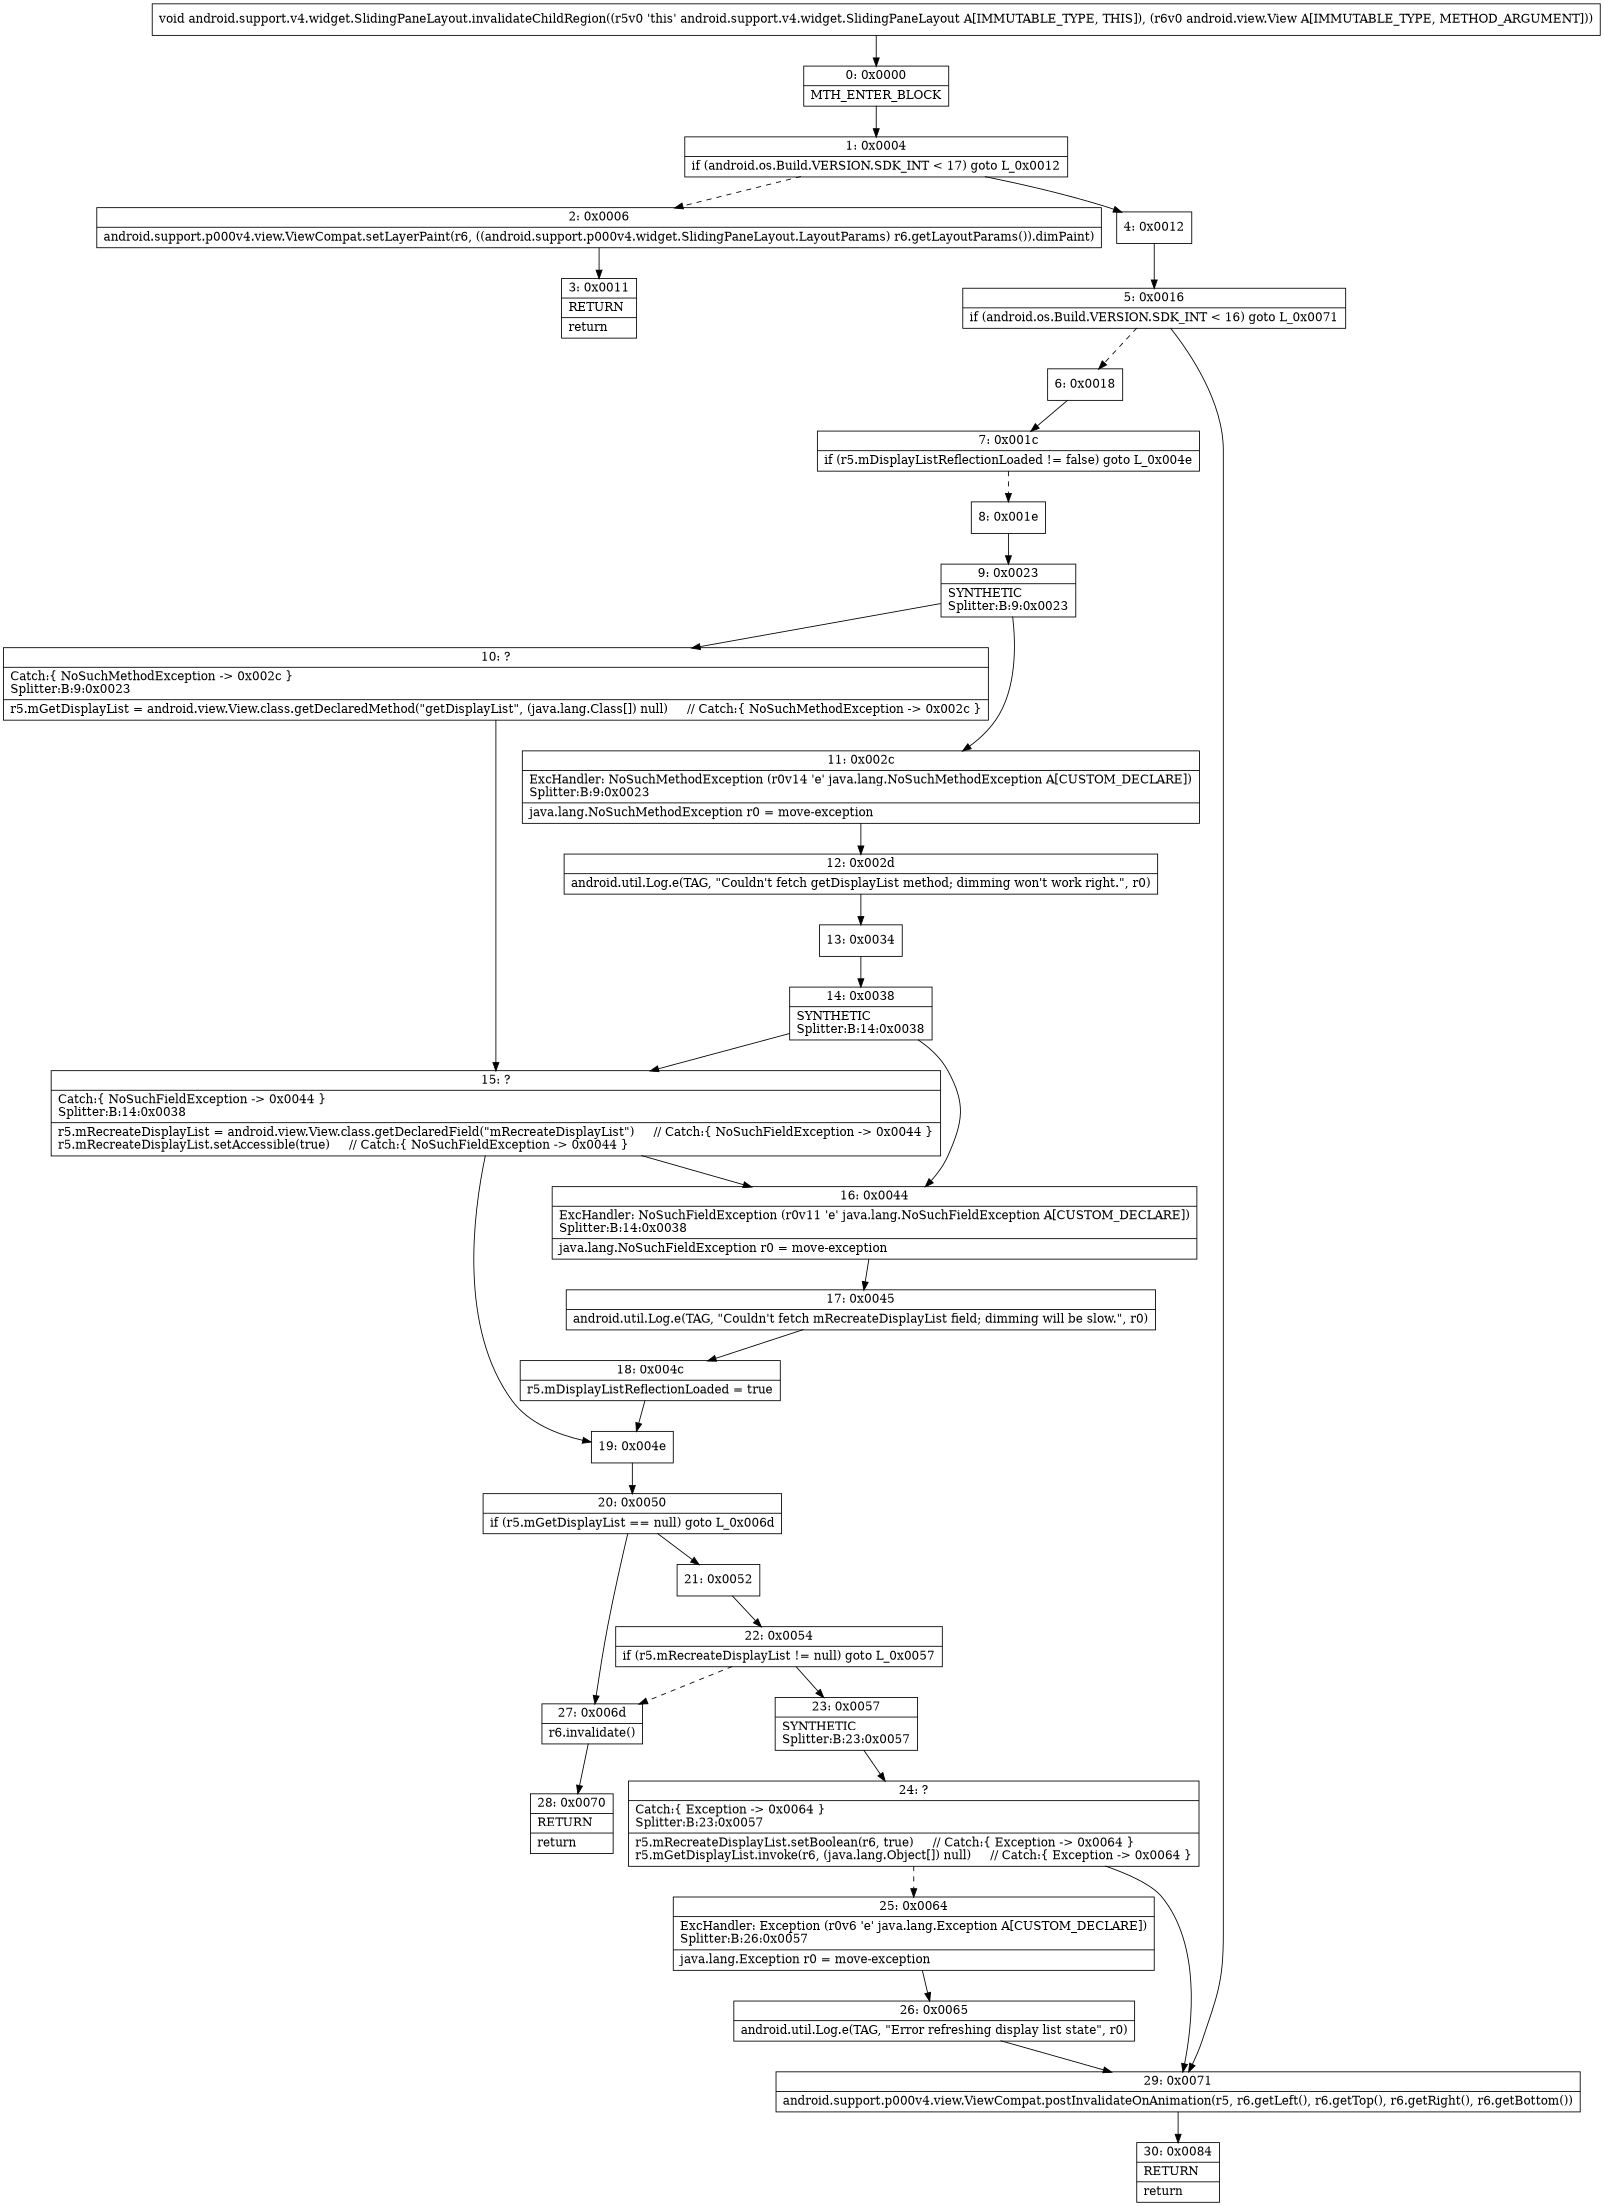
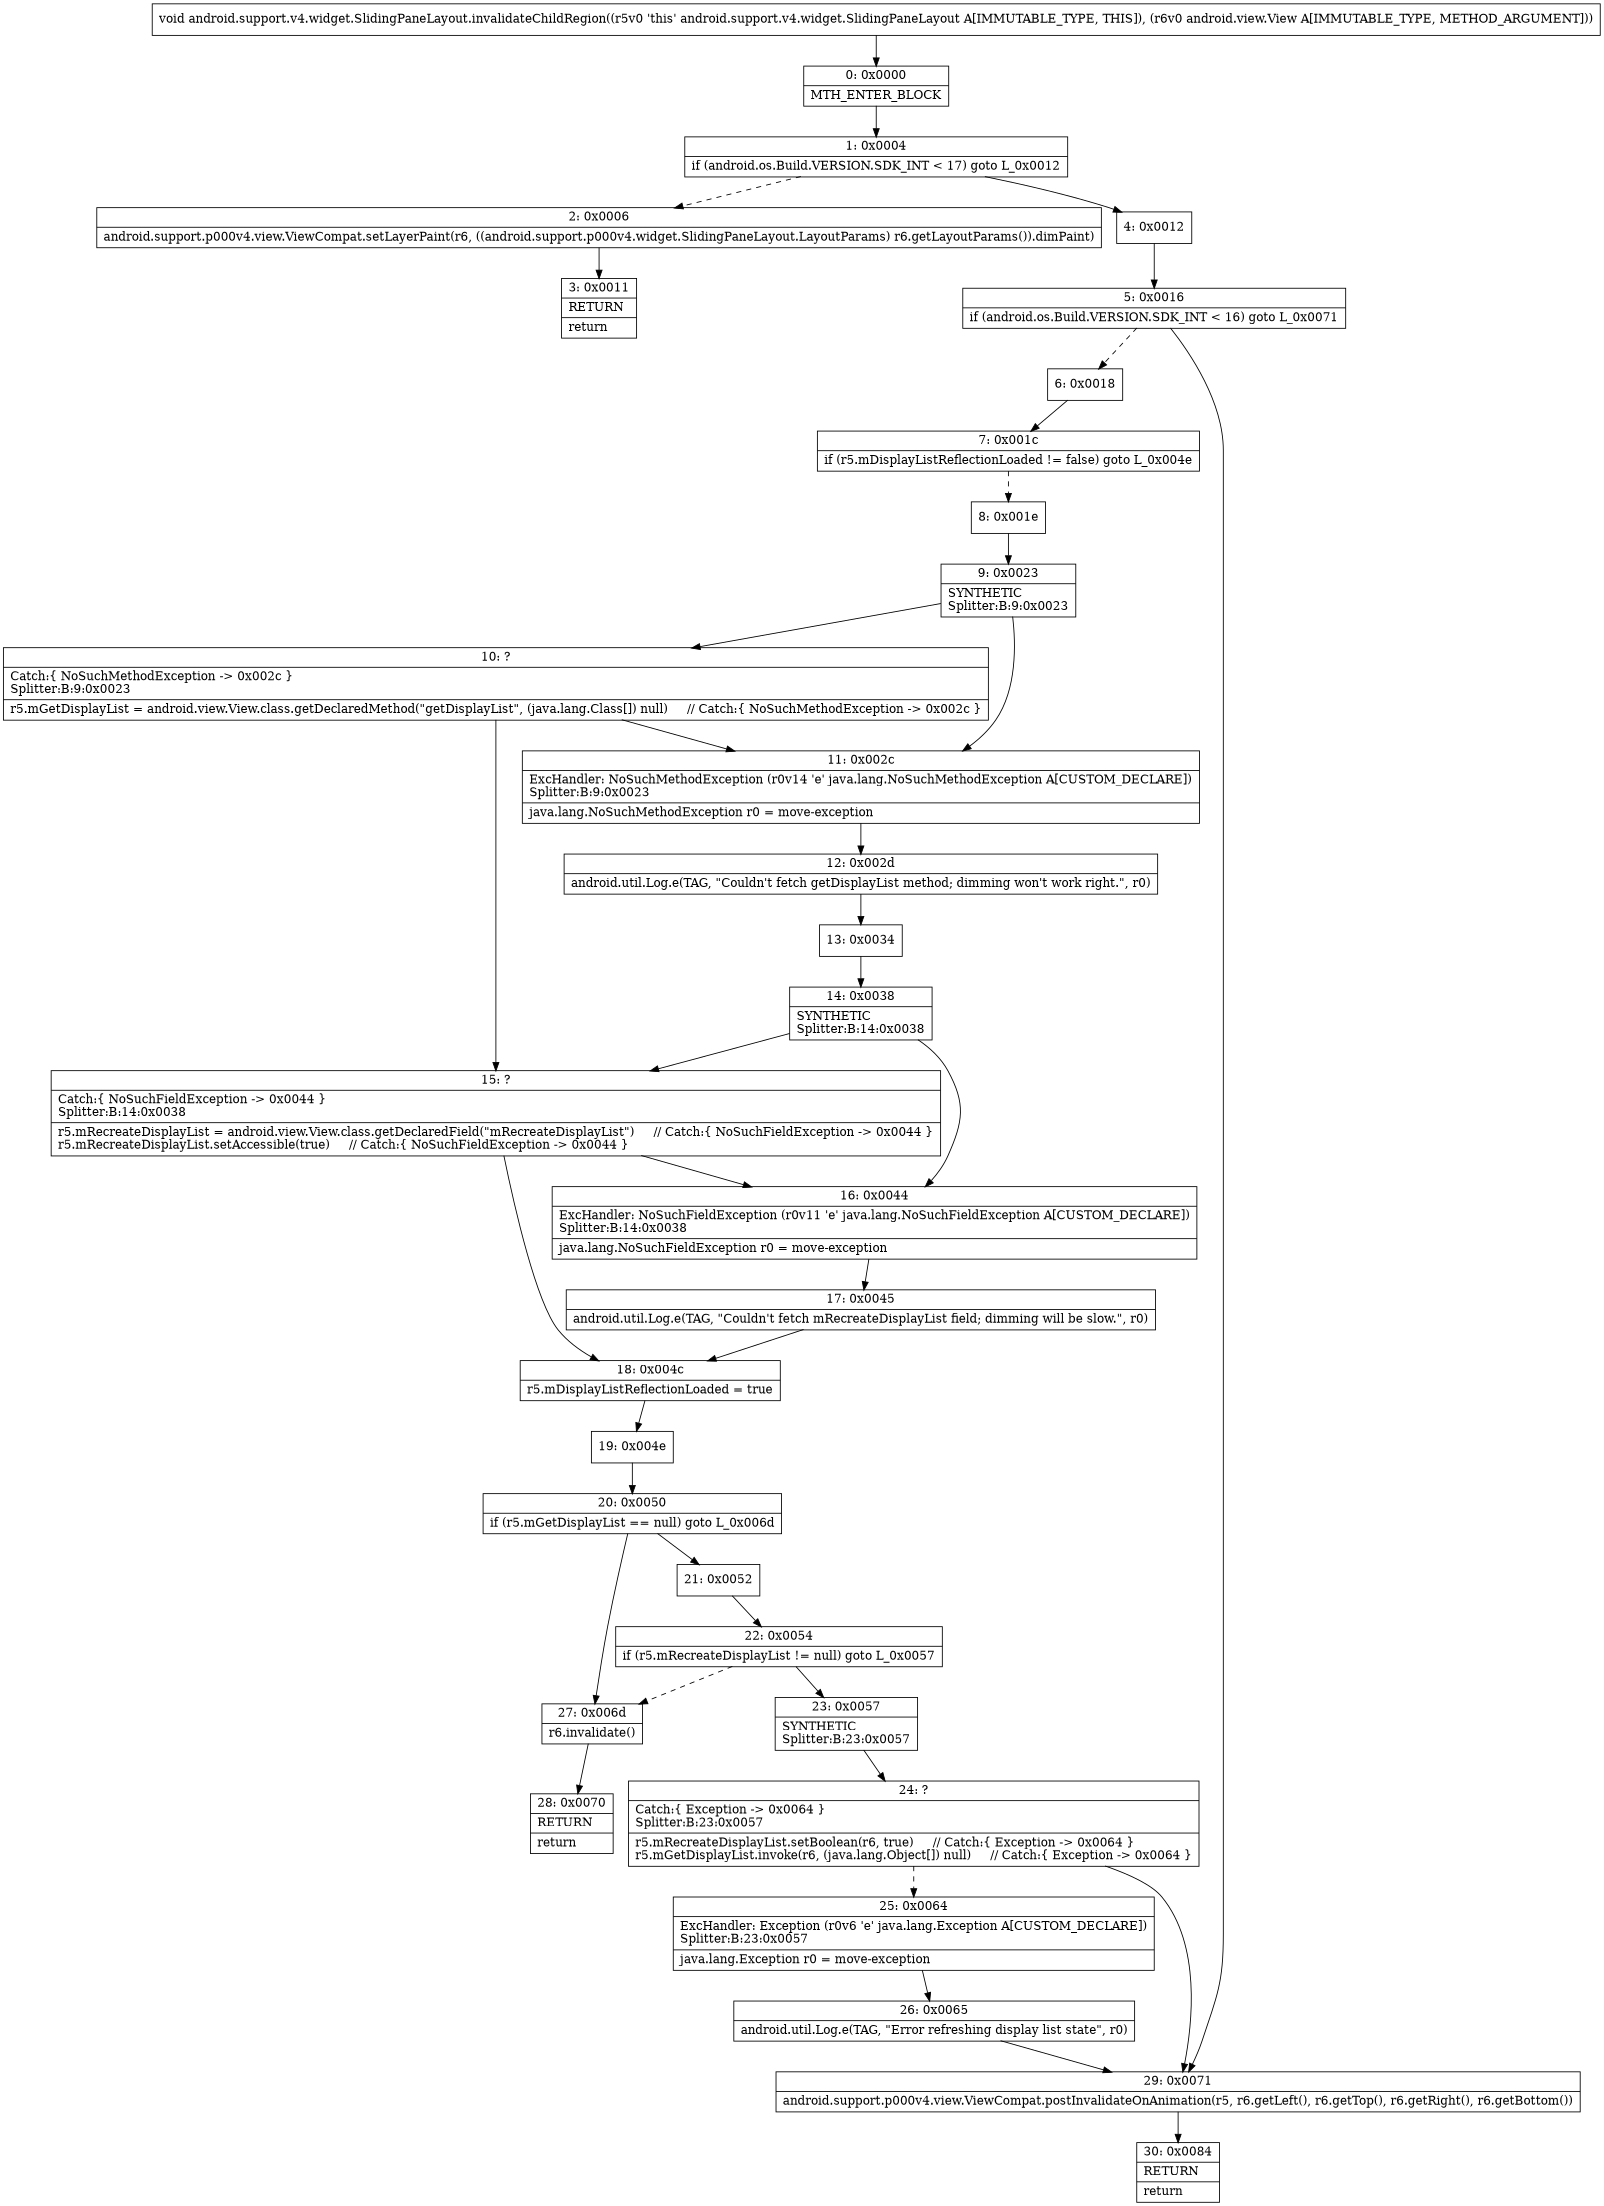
none -> (674, 734)
(480, 1322) -> (531, 1266)
(744, 1939) -> (744, 1939)
